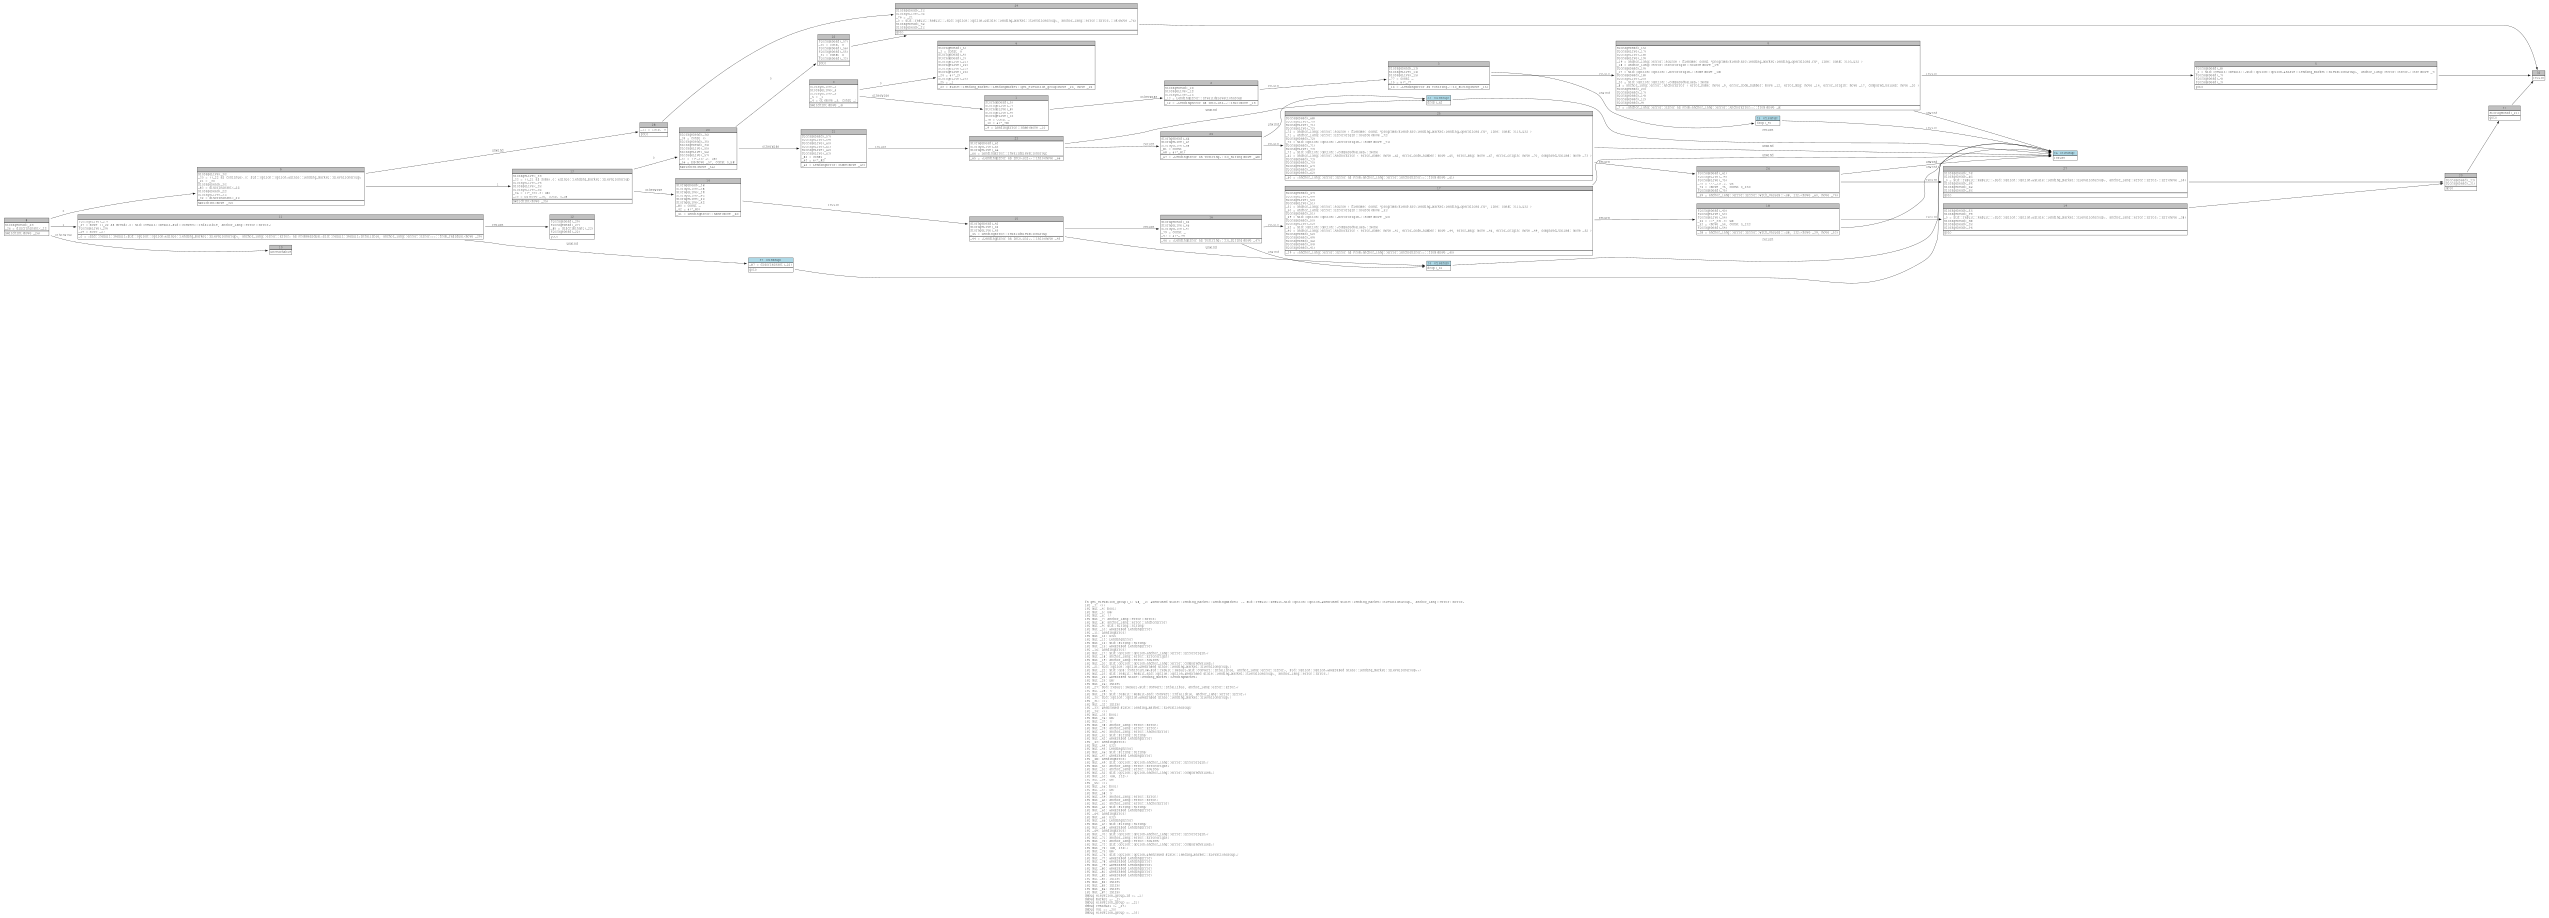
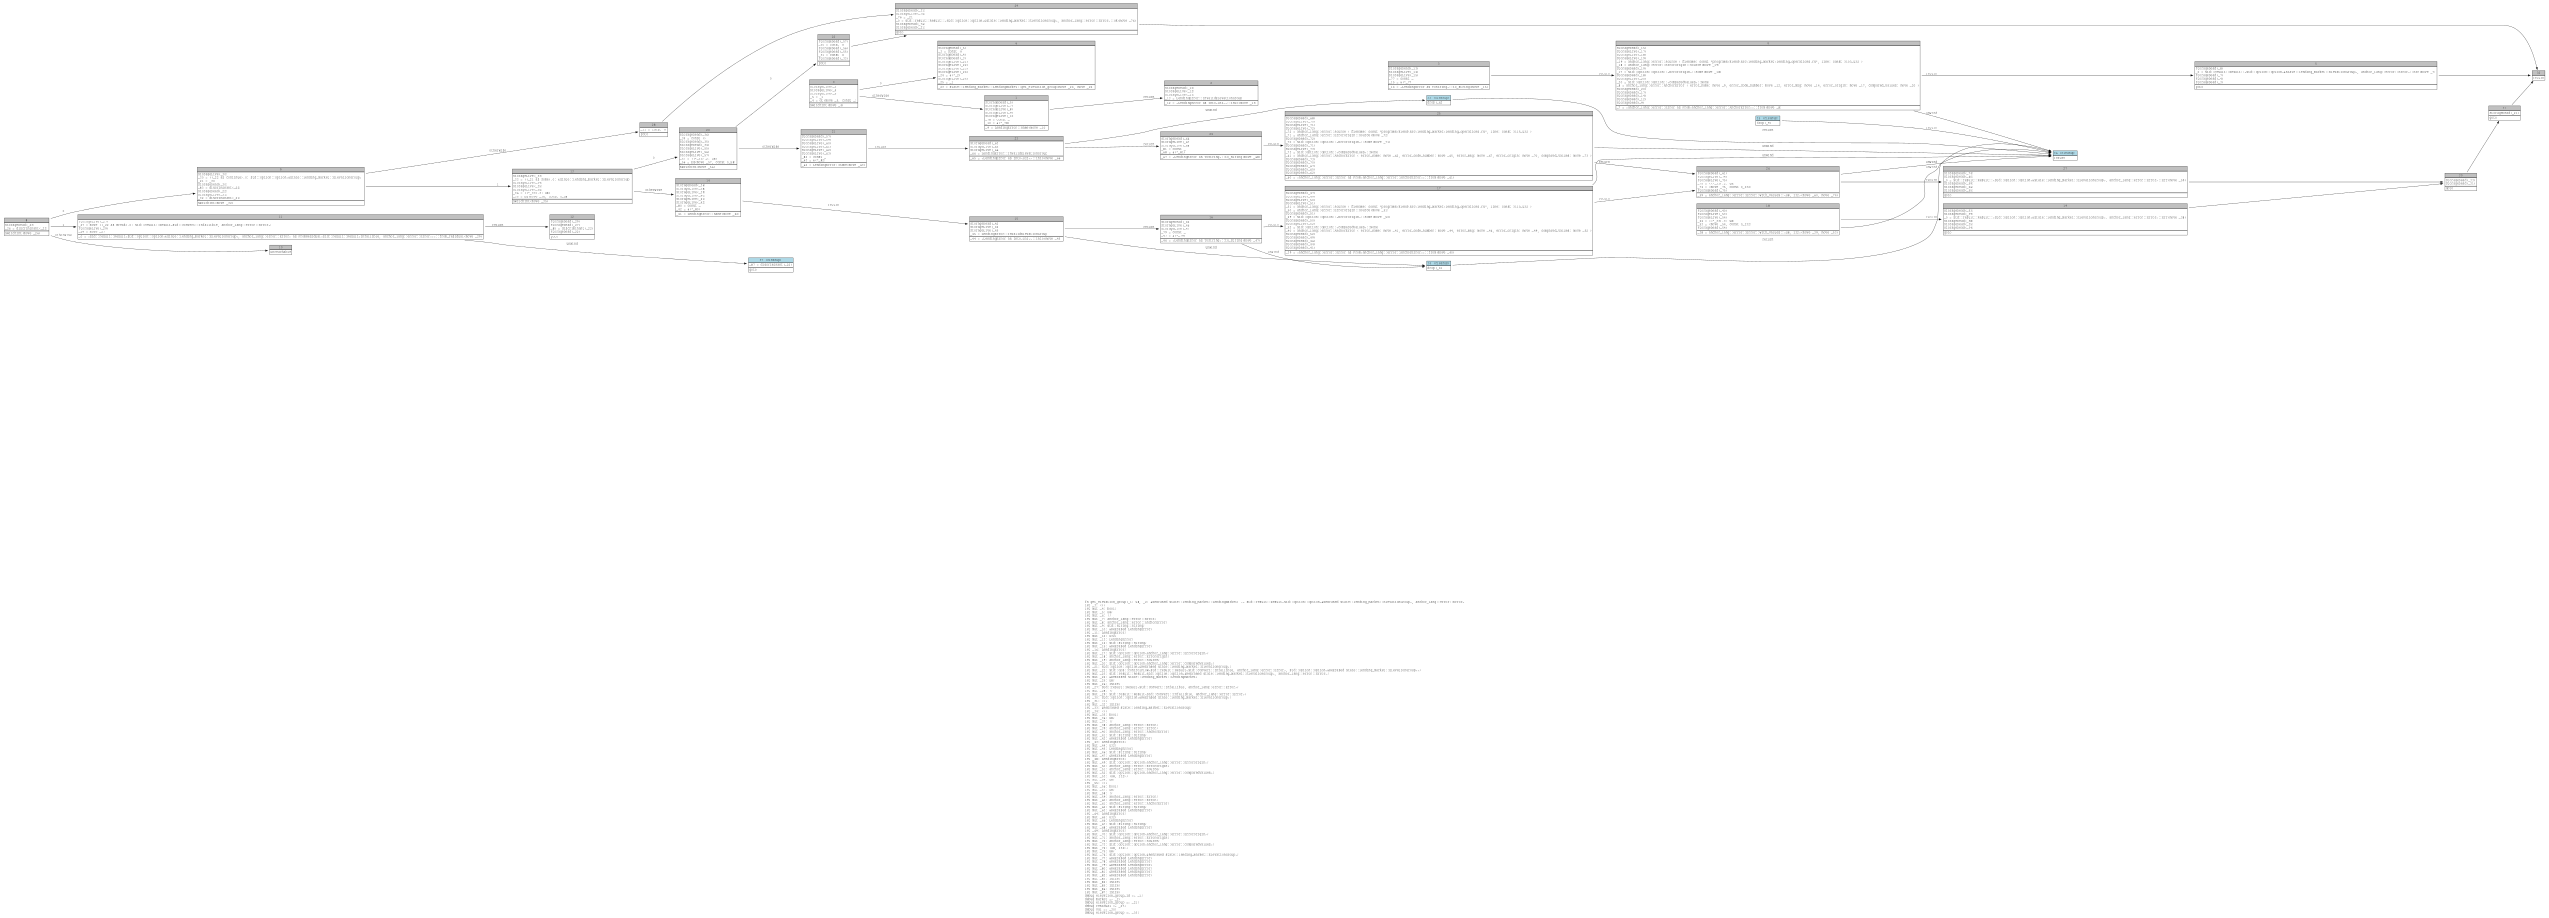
(1322, 85) -> none
(1333, 96) -> none
(1149, 97) -> (1149, 97)
(1616, 114) -> none
(498, 151) -> (498, 151)
(1643, 220) -> (1644, 197)
(1469, 278) -> none
